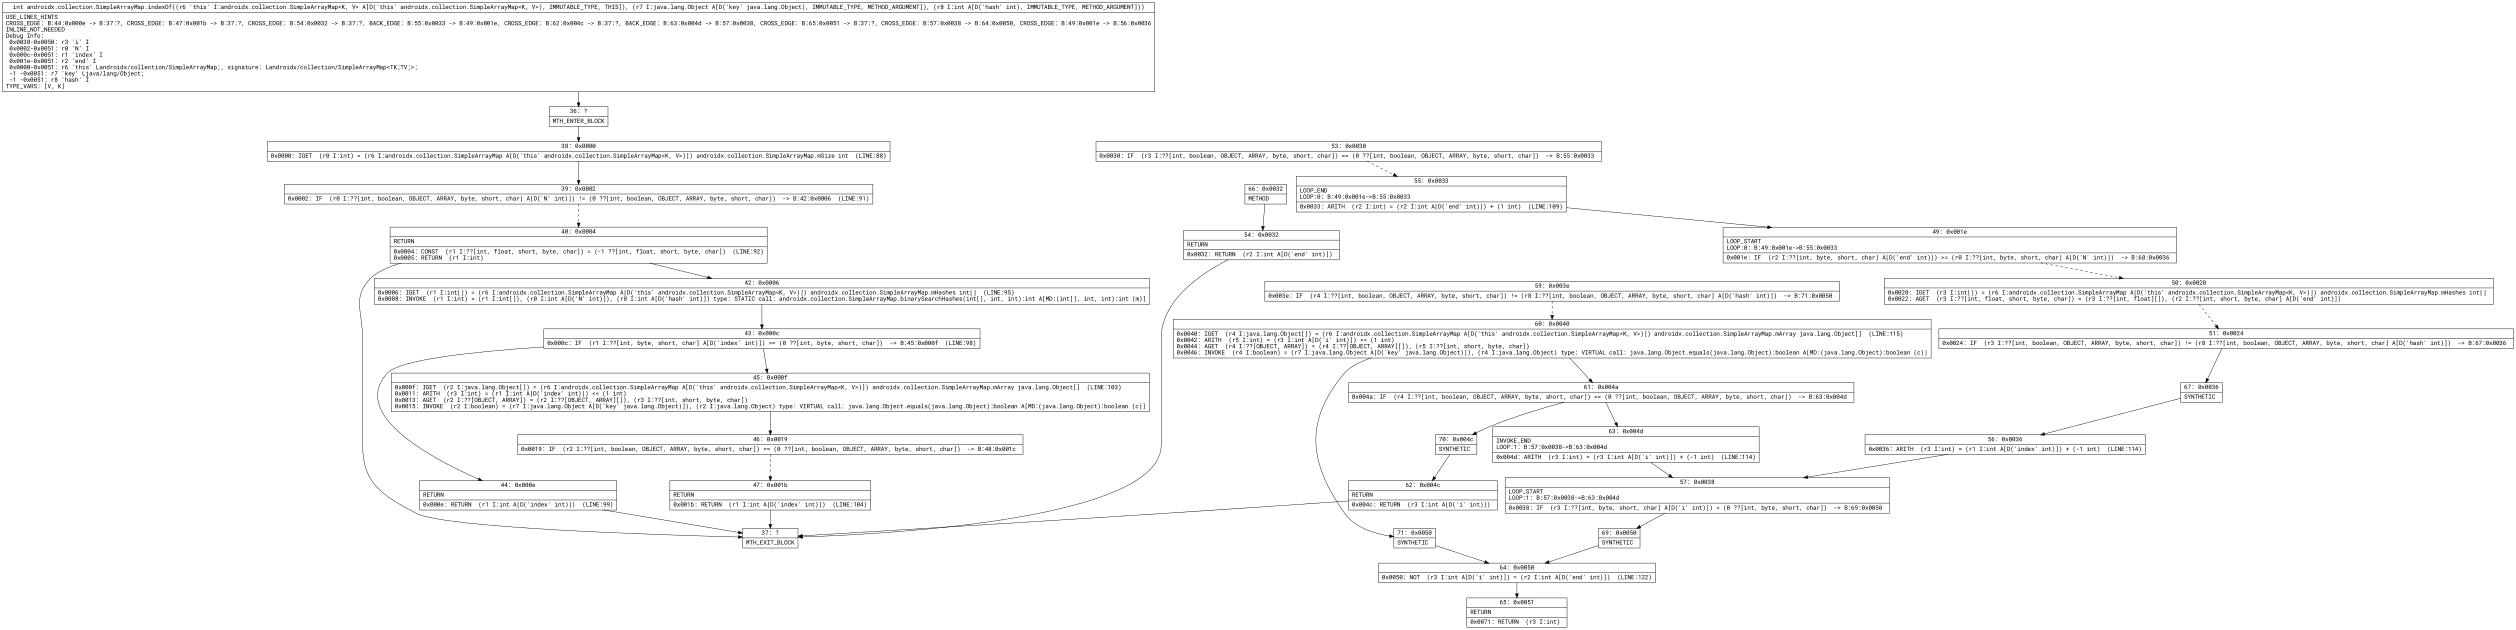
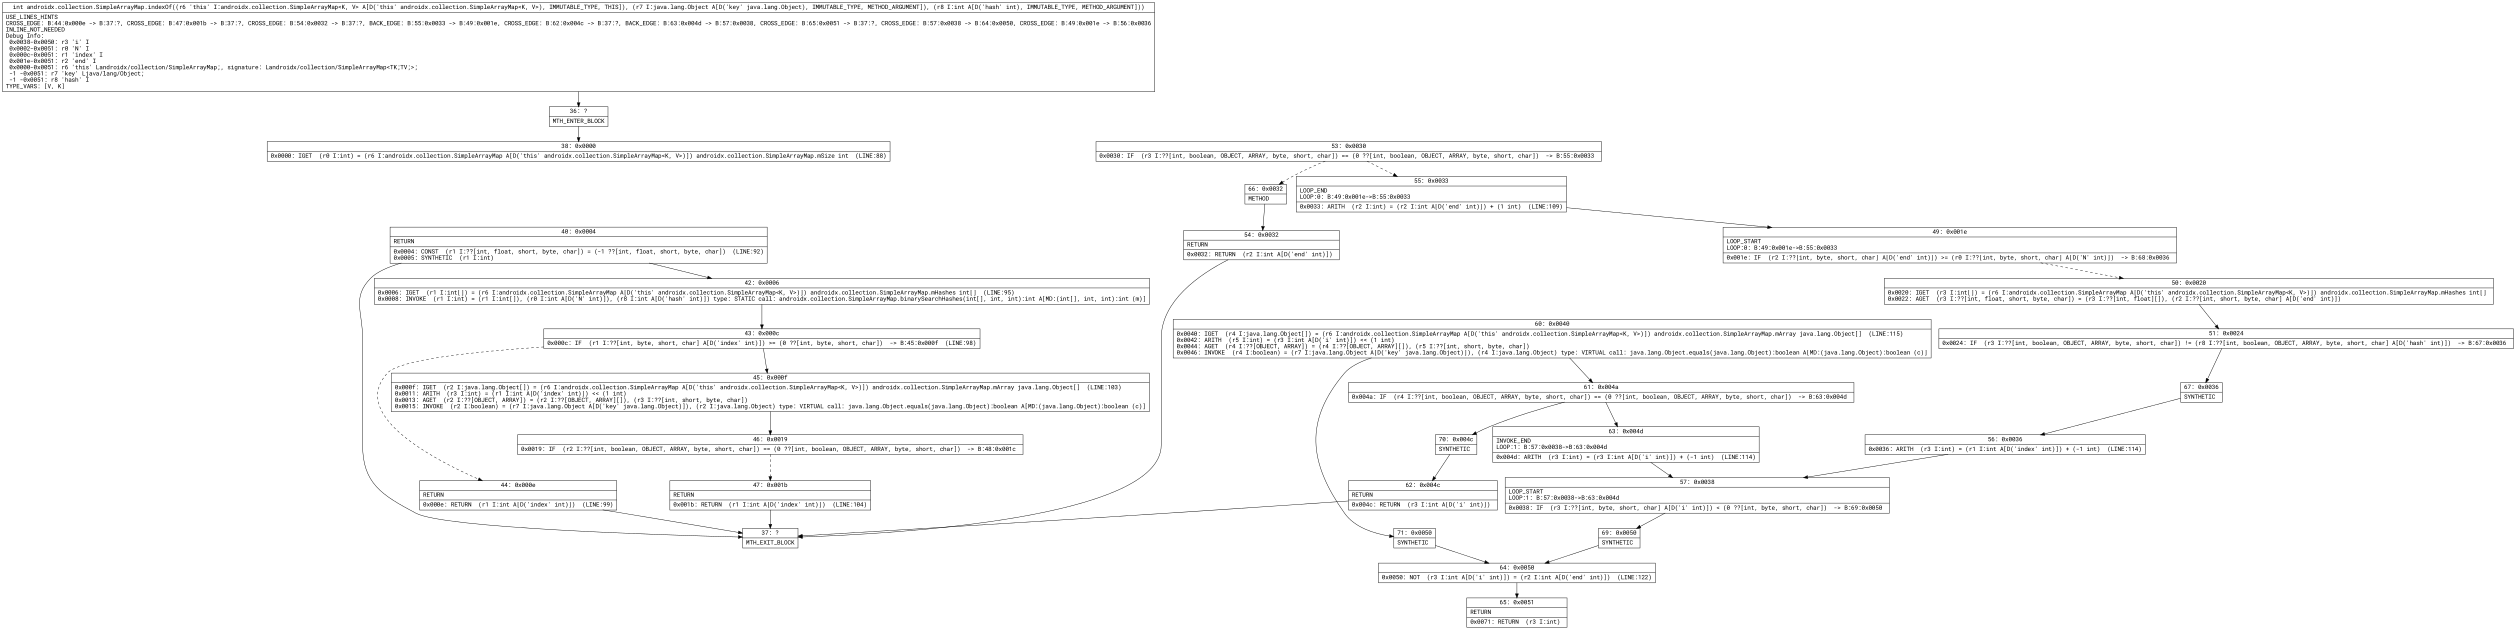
none -> (1304, 171)
(579, 194) -> none
(440, 258) -> (445, 258)
(1552, 291) -> none
(2207, 315) -> (2207, 315)
(387, 374) -> (387, 374)
